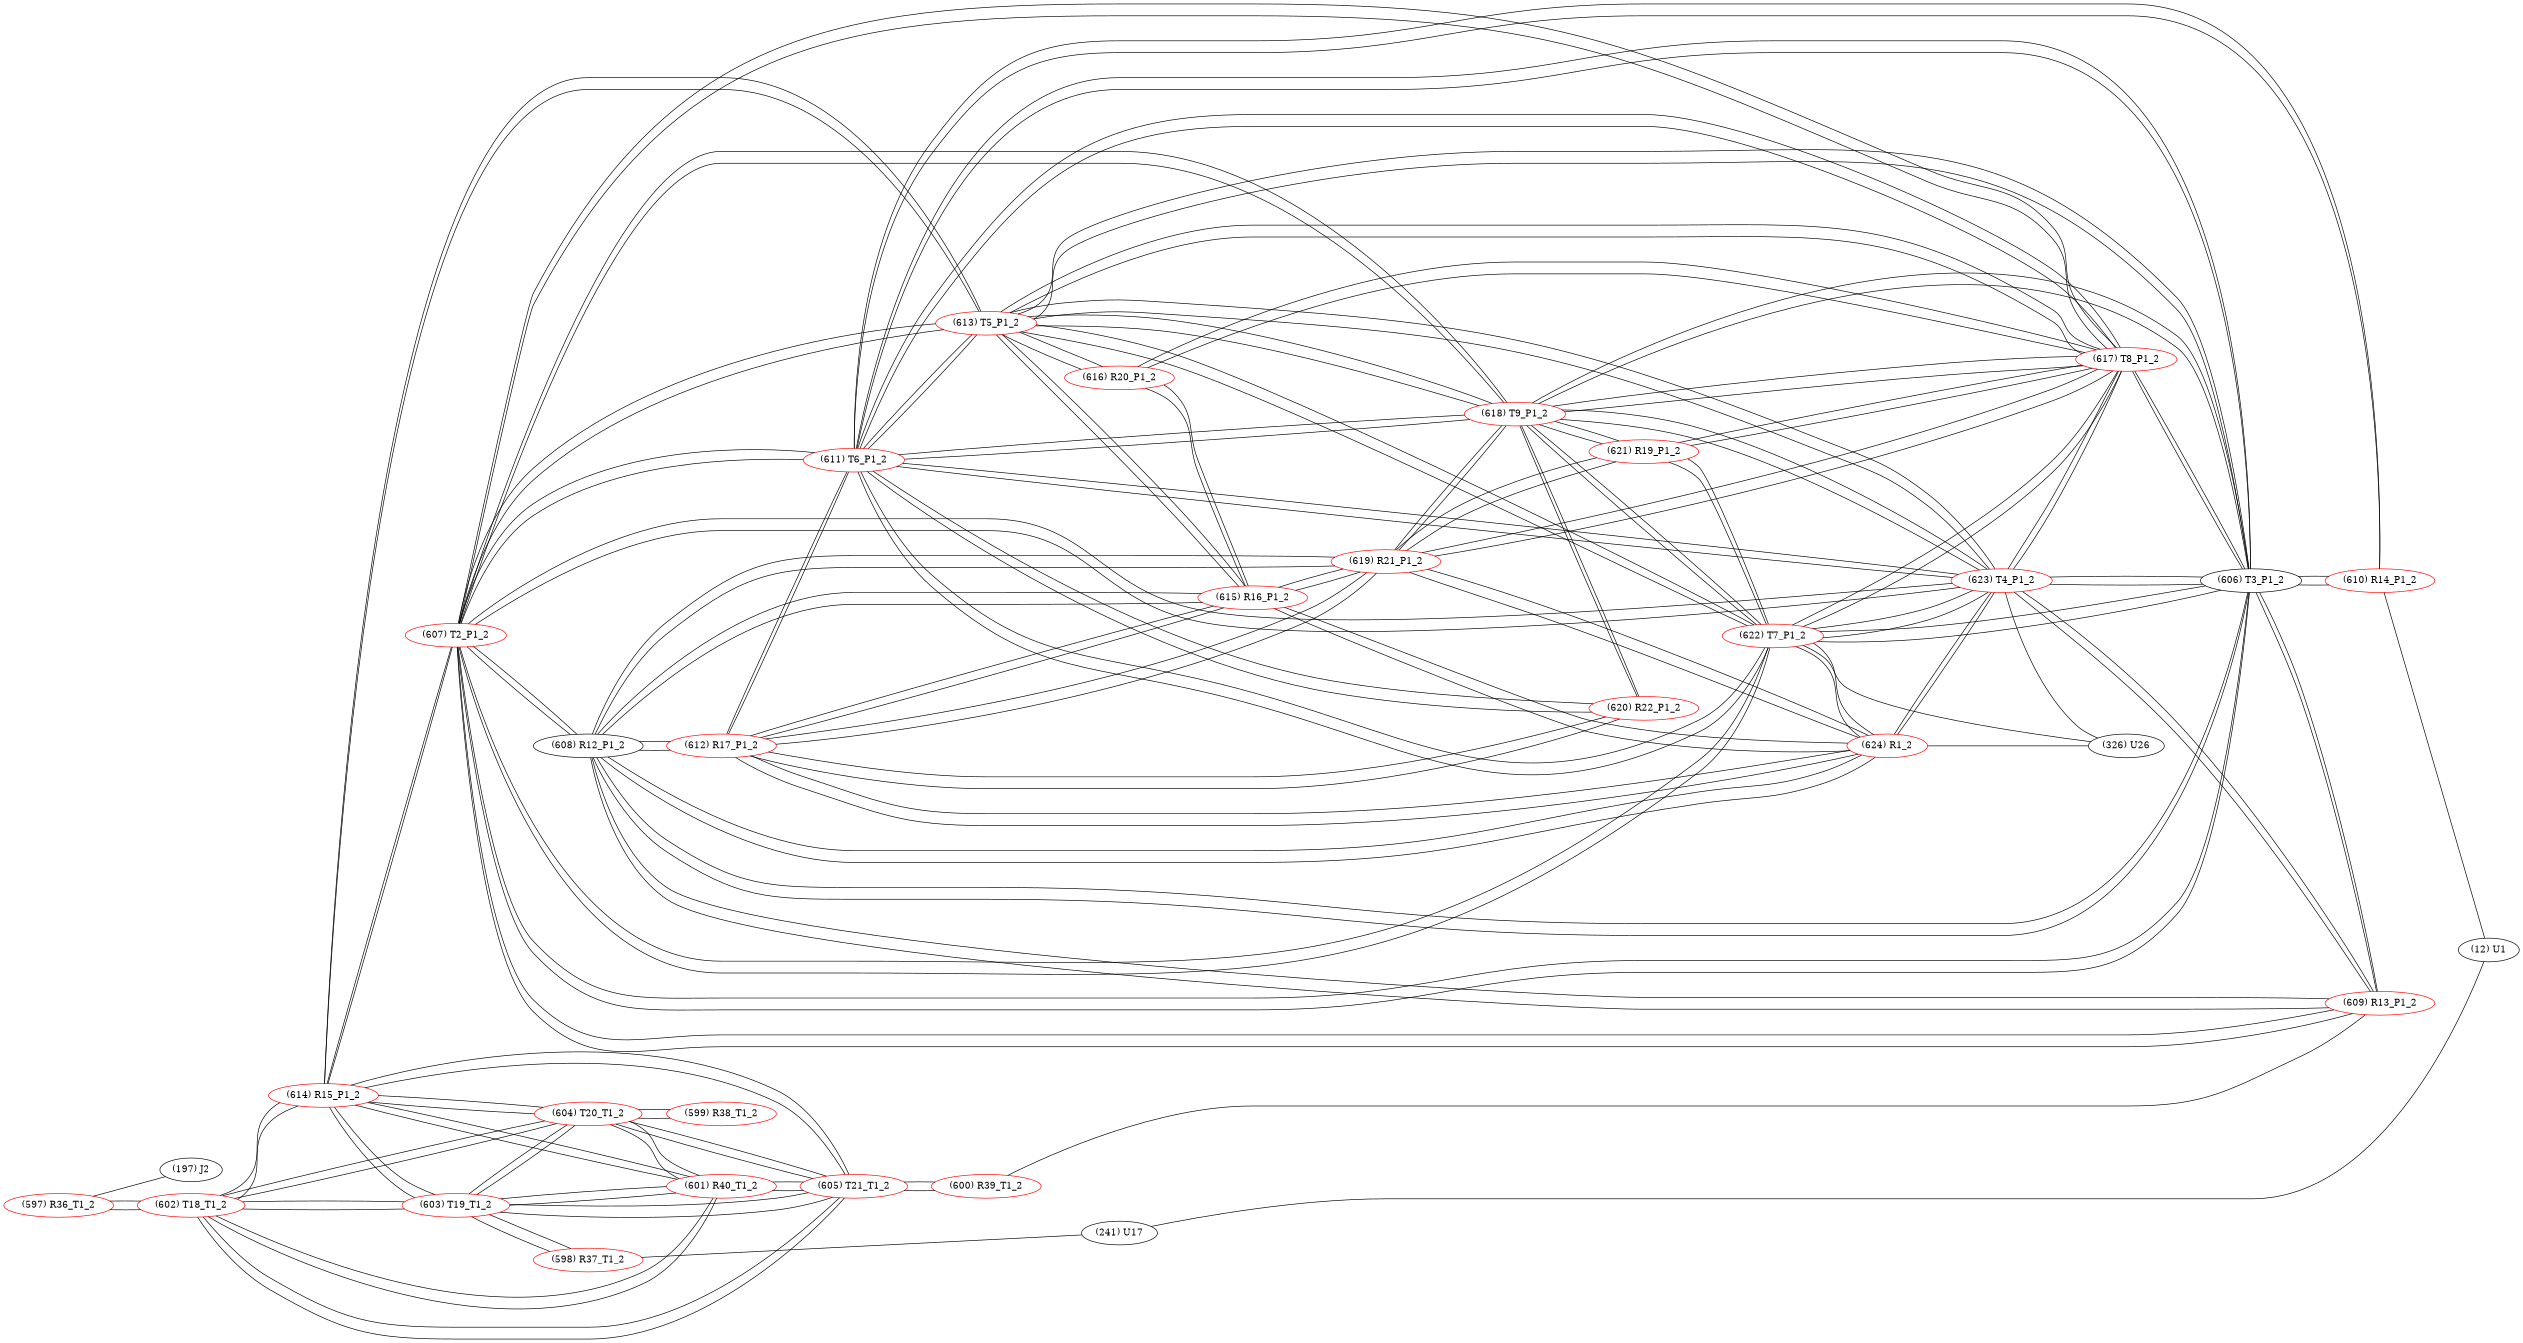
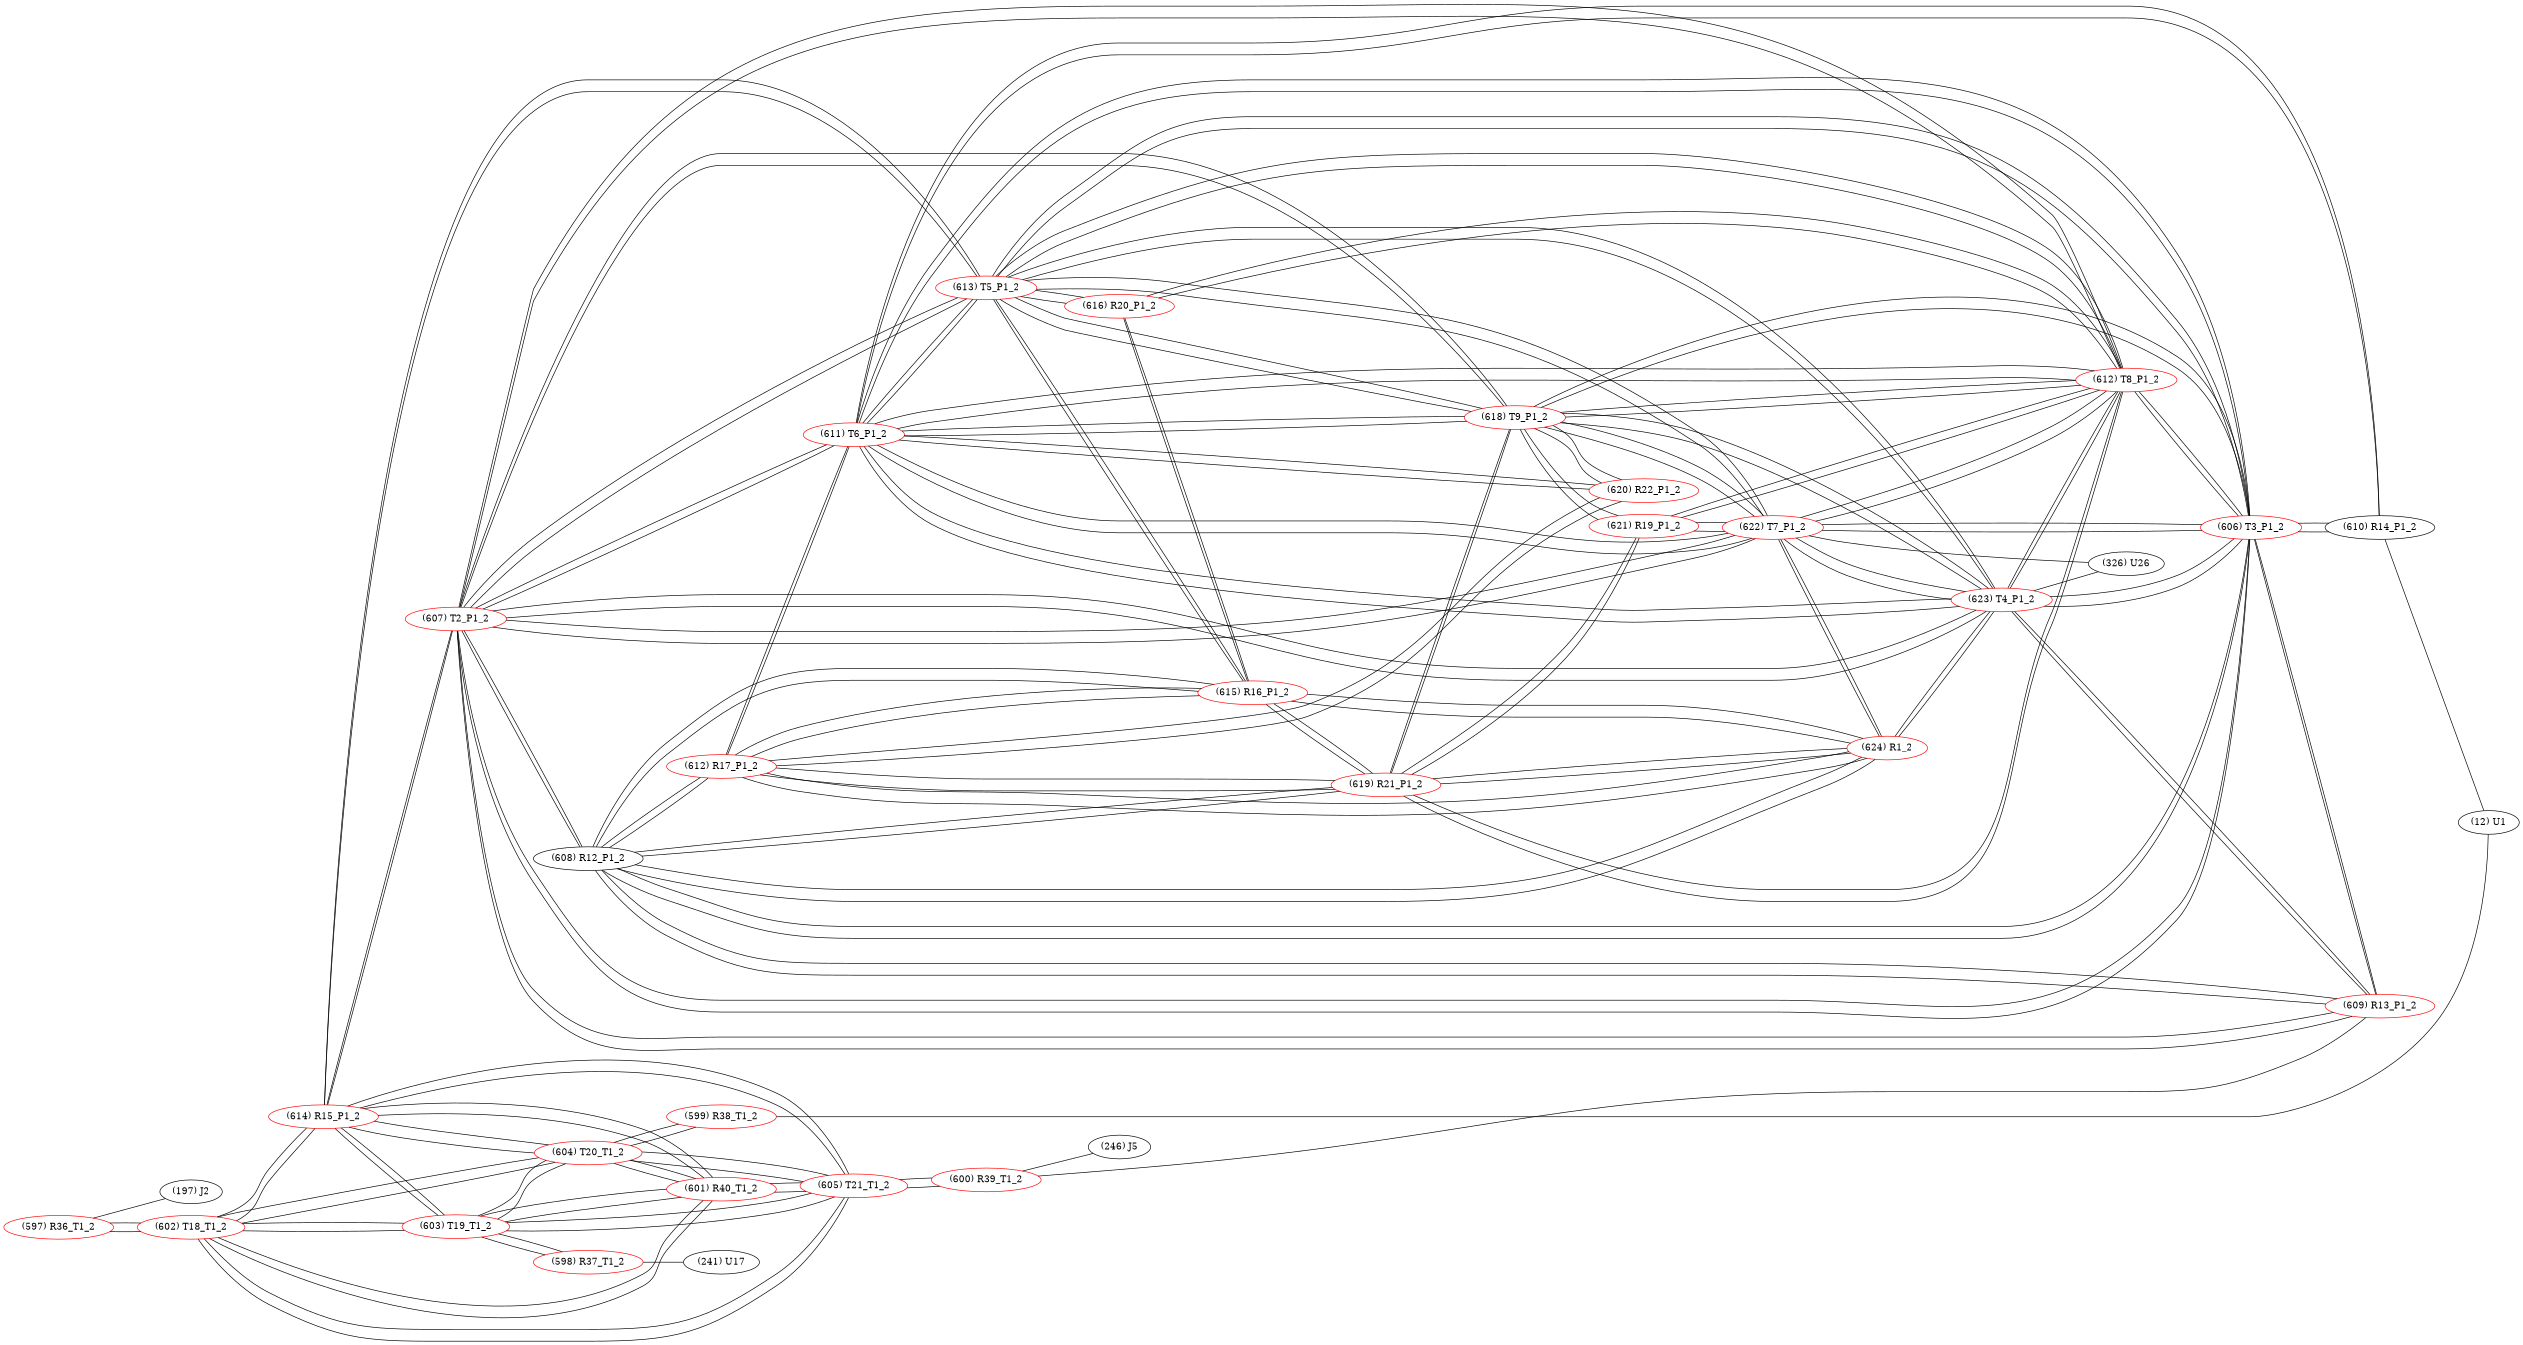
(2126, 359) -> (2126, 380)
(2251, 581) -> (2251, 528)
(2380, 581) -> (2380, 528)
(2008, 746) -> none
none -> (1119, 1147)
(1876, 1199) -> (1719, 1117)
